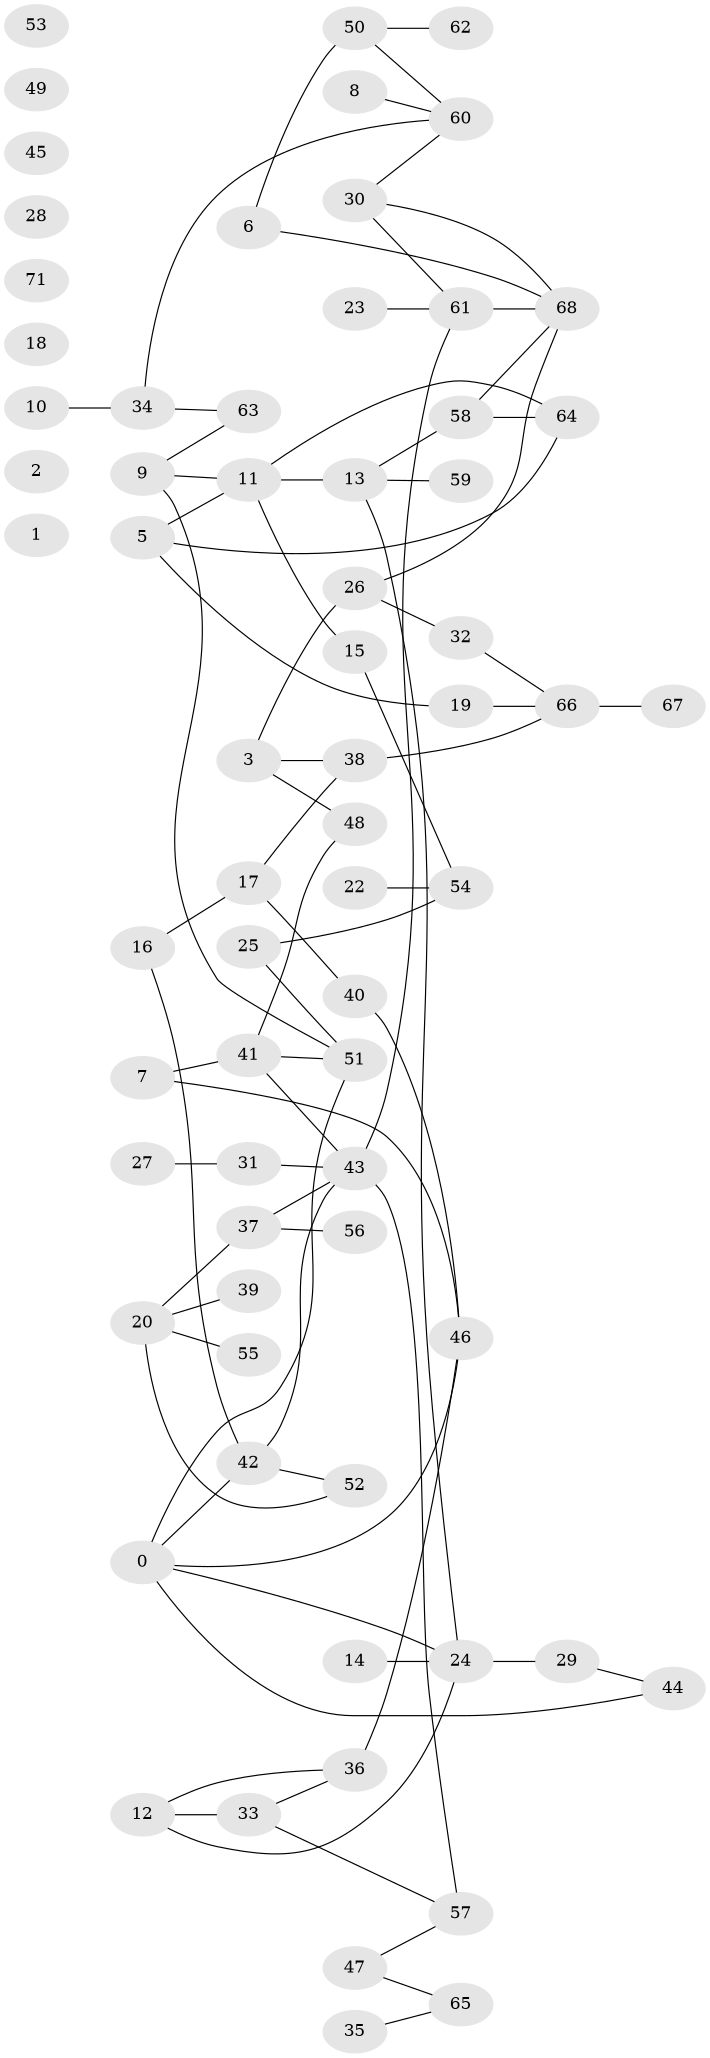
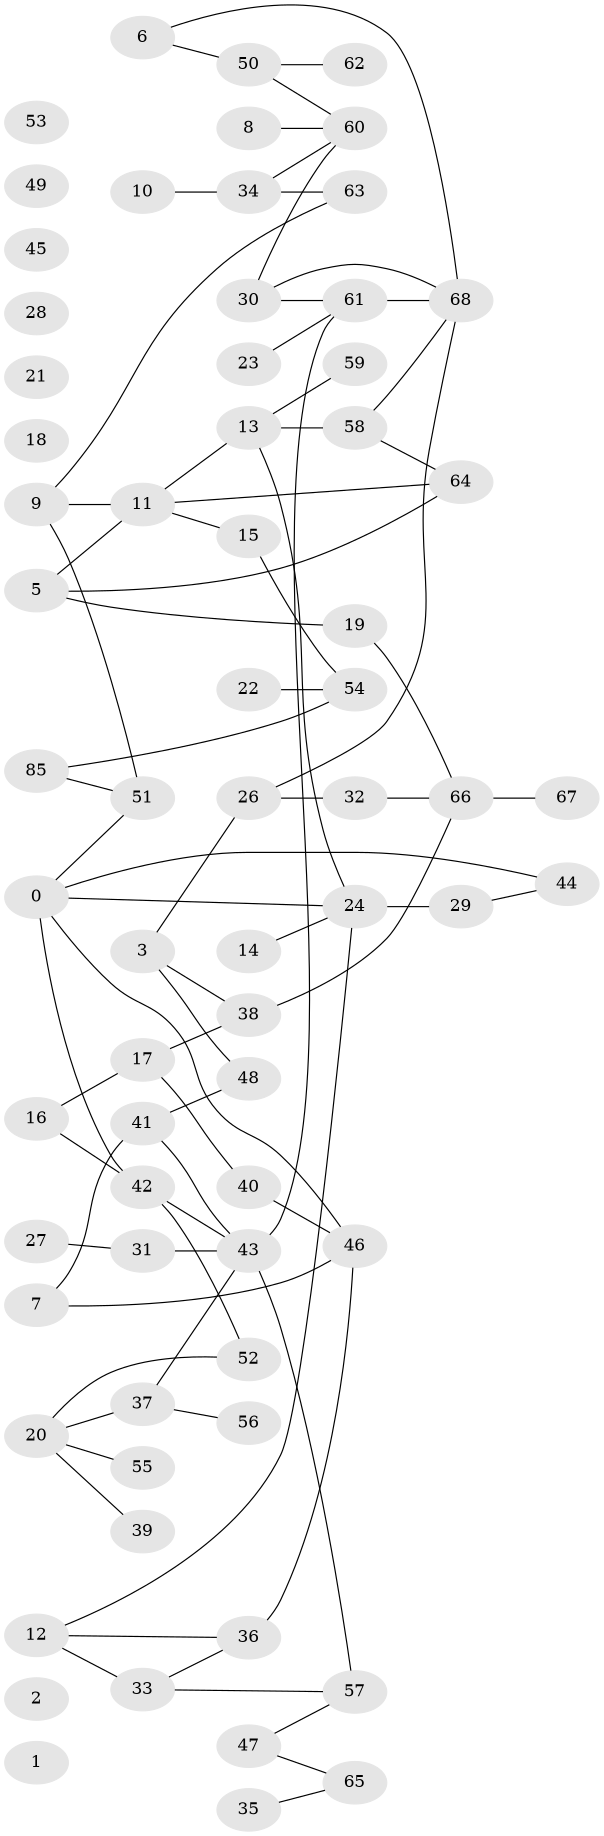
(37, 281) -> (37, 377)
(249, 947) -> (37, 771)
(302, 1058) -> none
